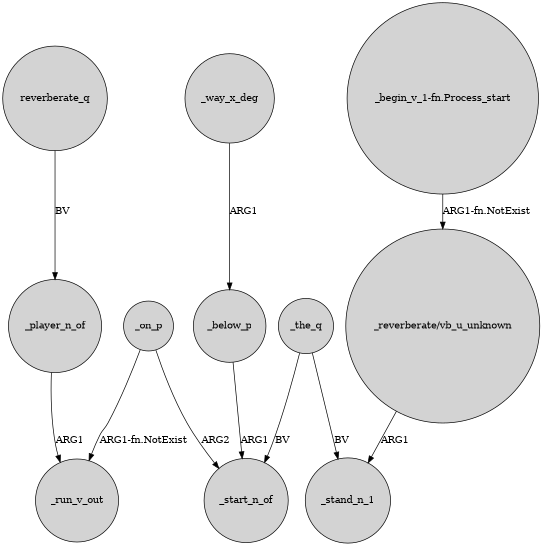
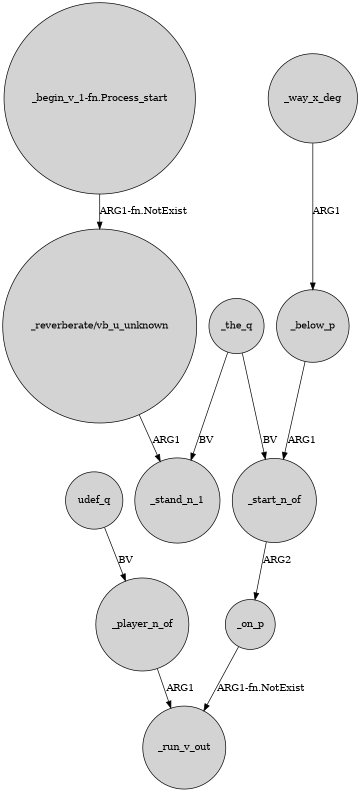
(55, 98) -> (94, 500)
(180, 409) -> (261, 567)
